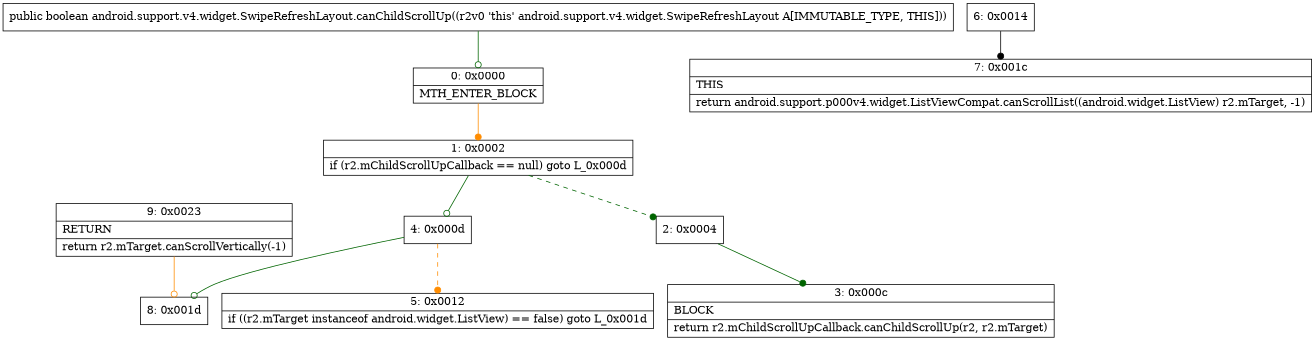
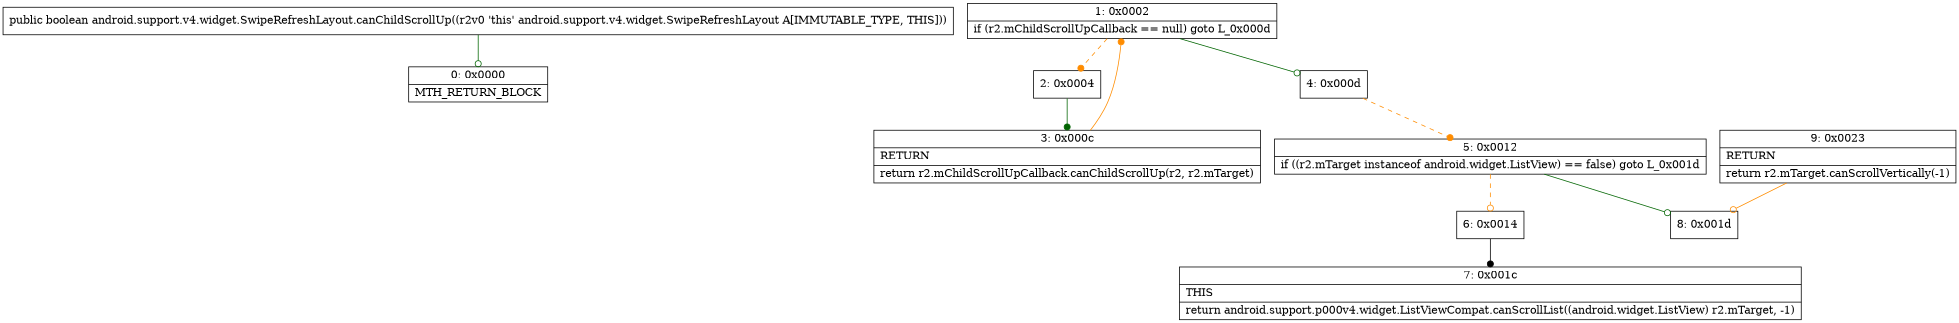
(478, 94) -> (478, 93)
(478, 119) -> (1112, 90)
none -> (1490, 190)
(589, 196) -> (1095, 52)
(299, 260) -> (1604, 193)
(694, 311) -> (905, 156)
